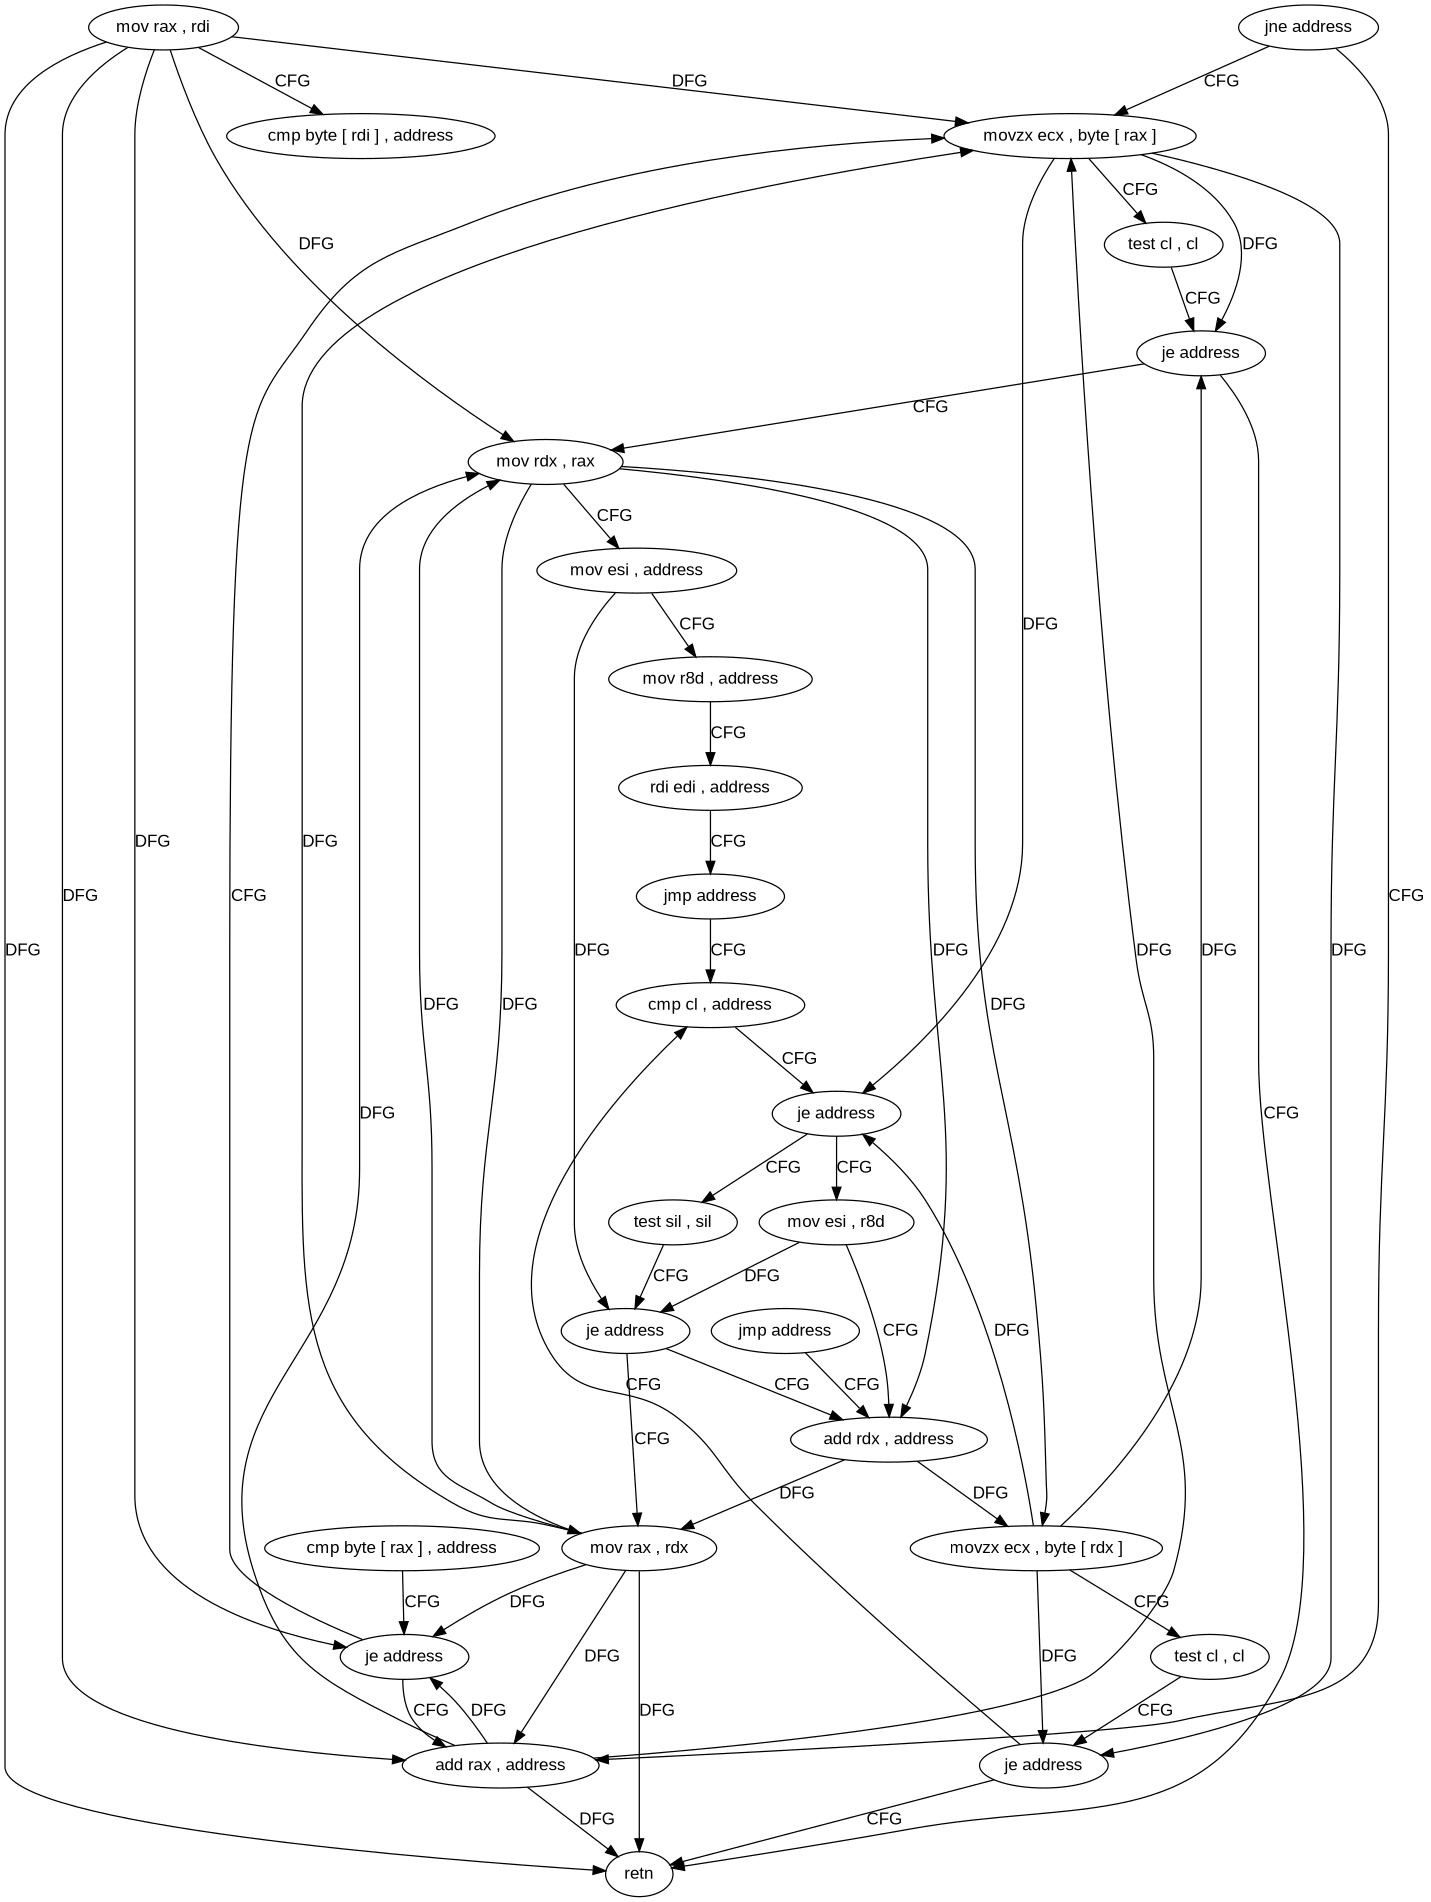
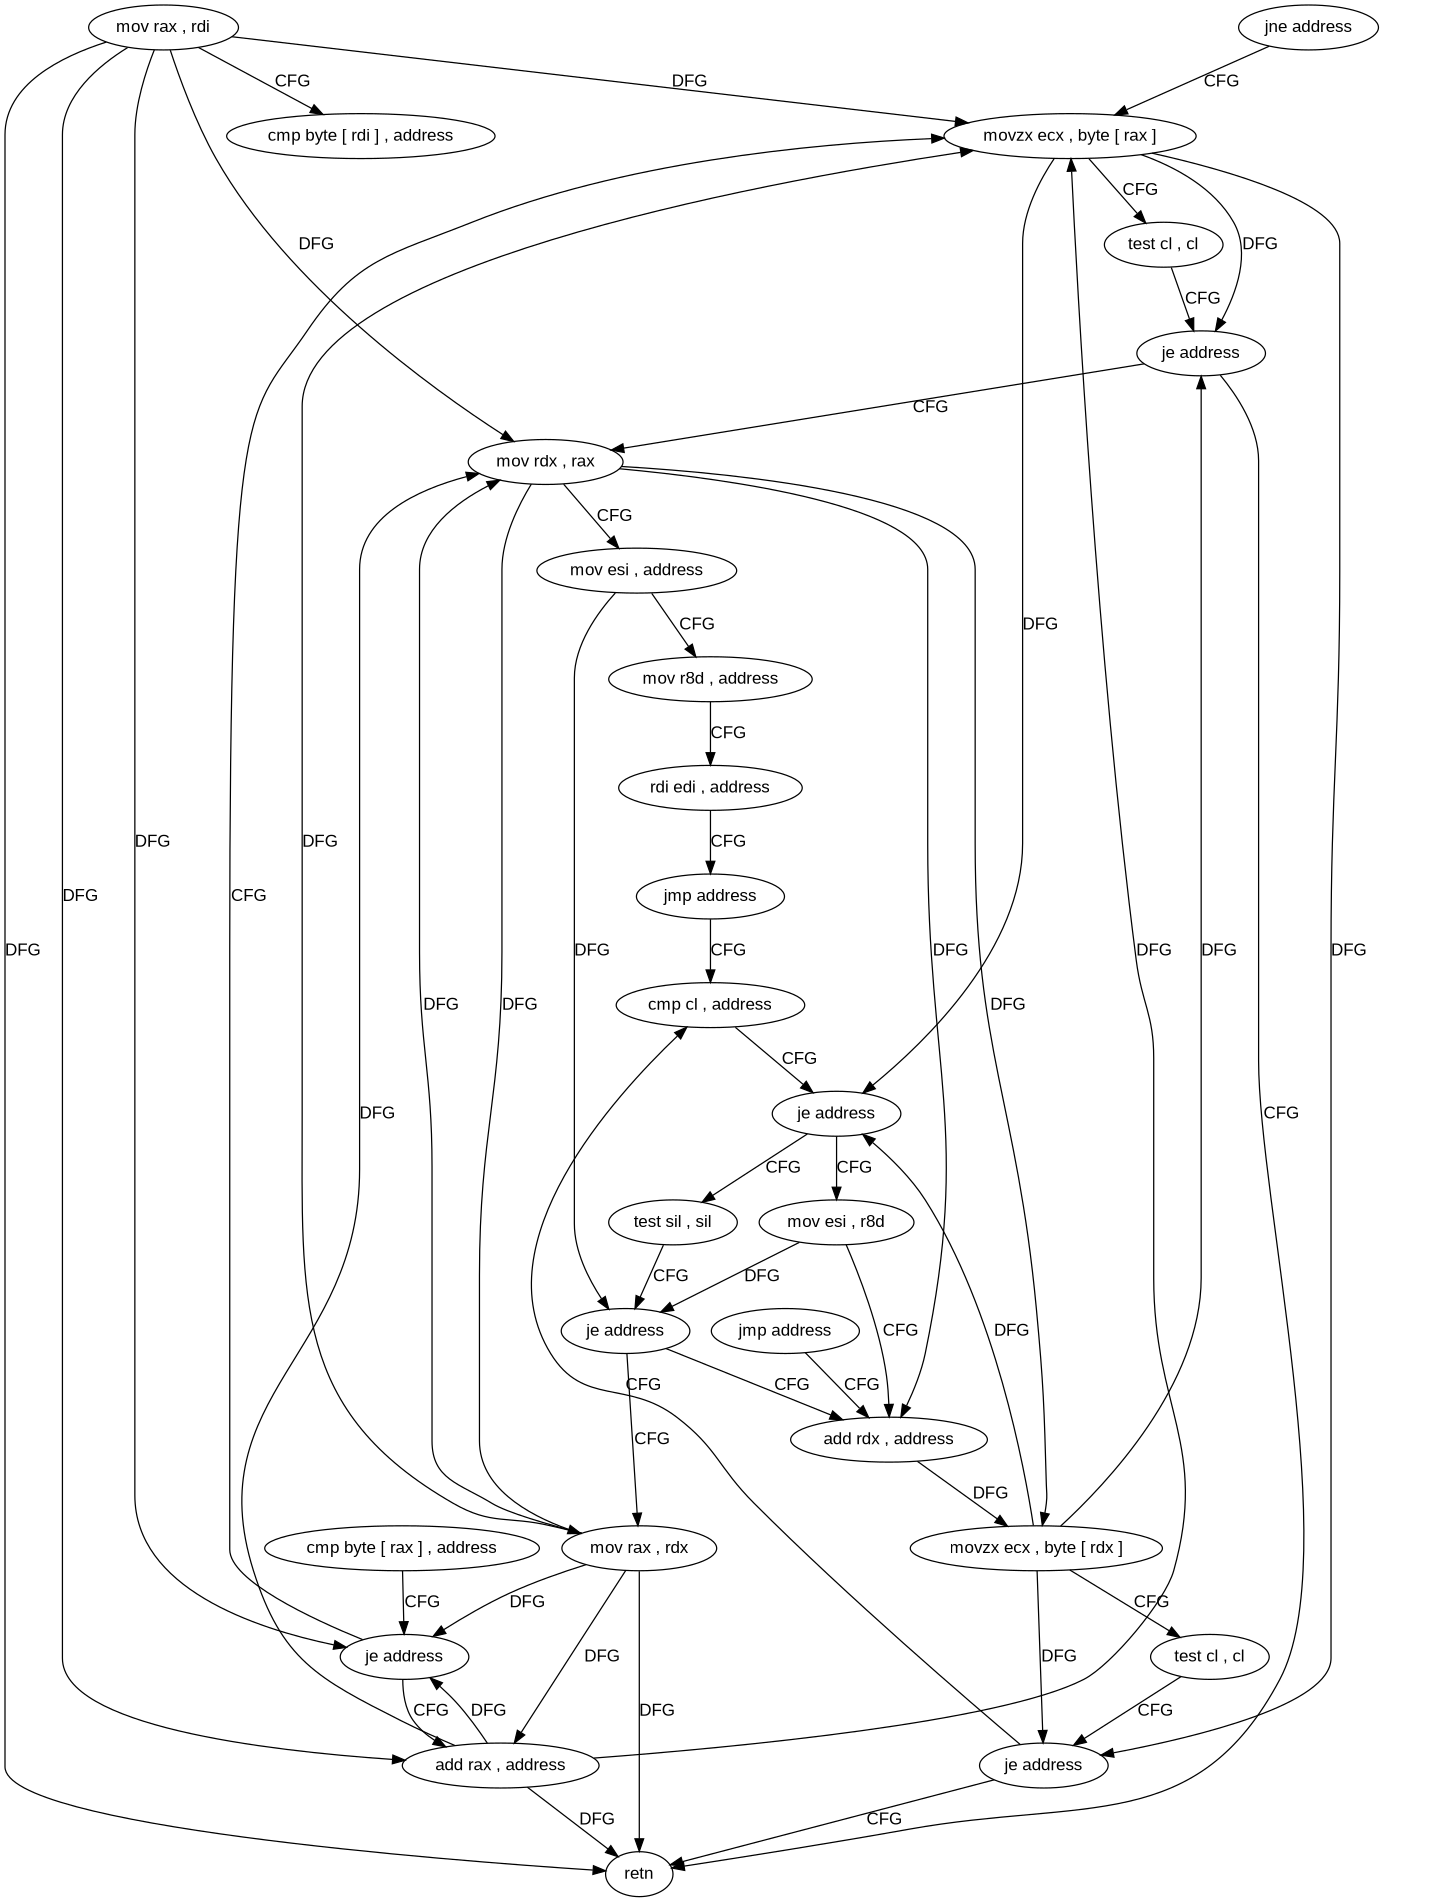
(1380, 1232) -> none
(769, 1492) -> none
